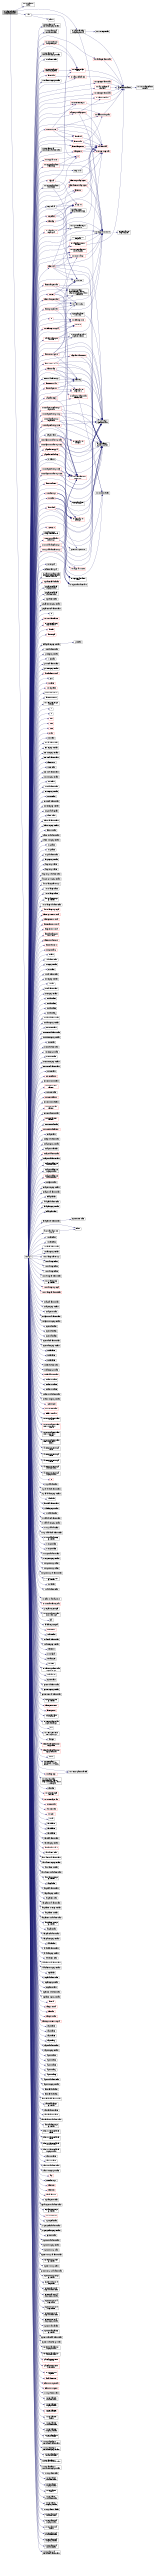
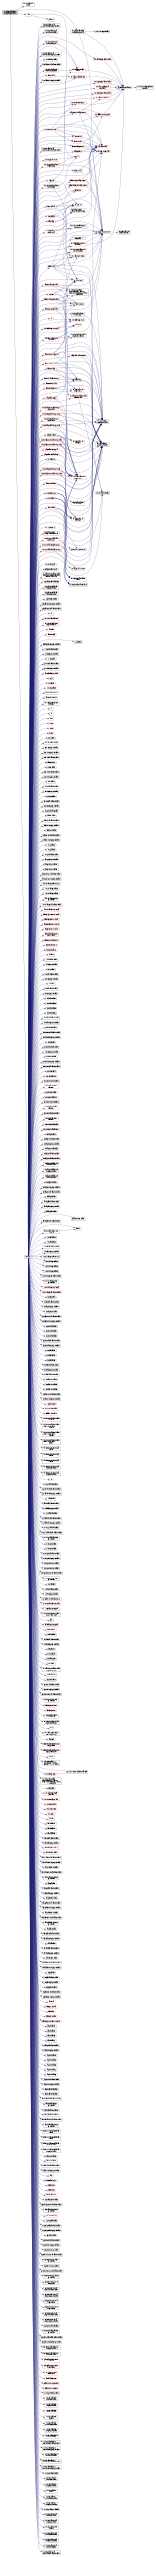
none -> (51, 65)
(78, 256) -> (78, 256)
(67, 643) -> (30, 932)
(65, 1220) -> (38, 1220)
none -> (51, 1297)
none -> (51, 1594)
(51, 1609) -> (51, 1609)
(51, 1908) -> (51, 1908)
(51, 2373) -> (51, 2373)
